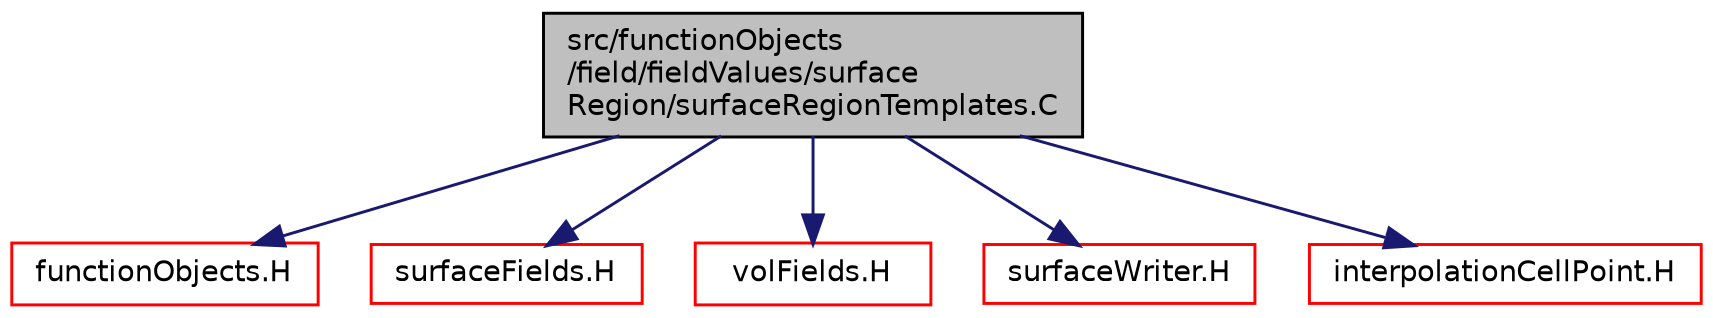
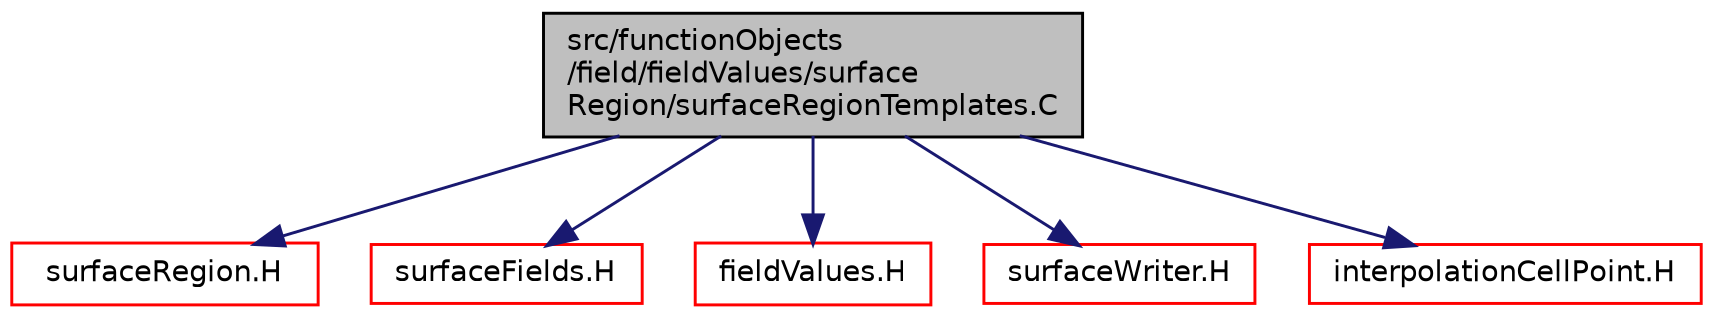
(165, 274) -> (165, 274)
(813, 274) -> (813, 274)
